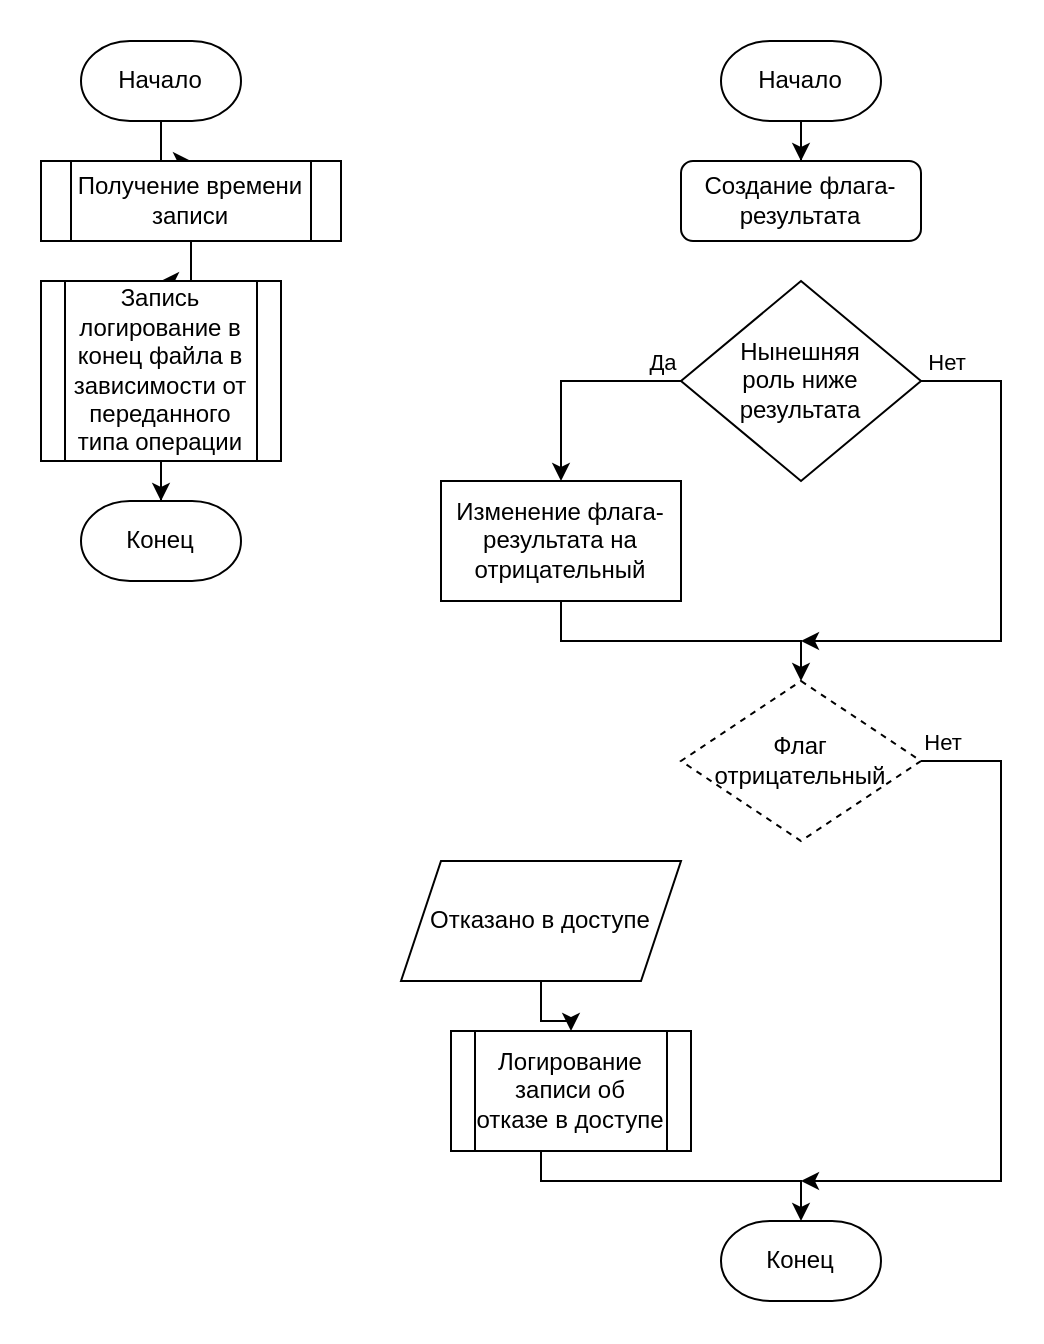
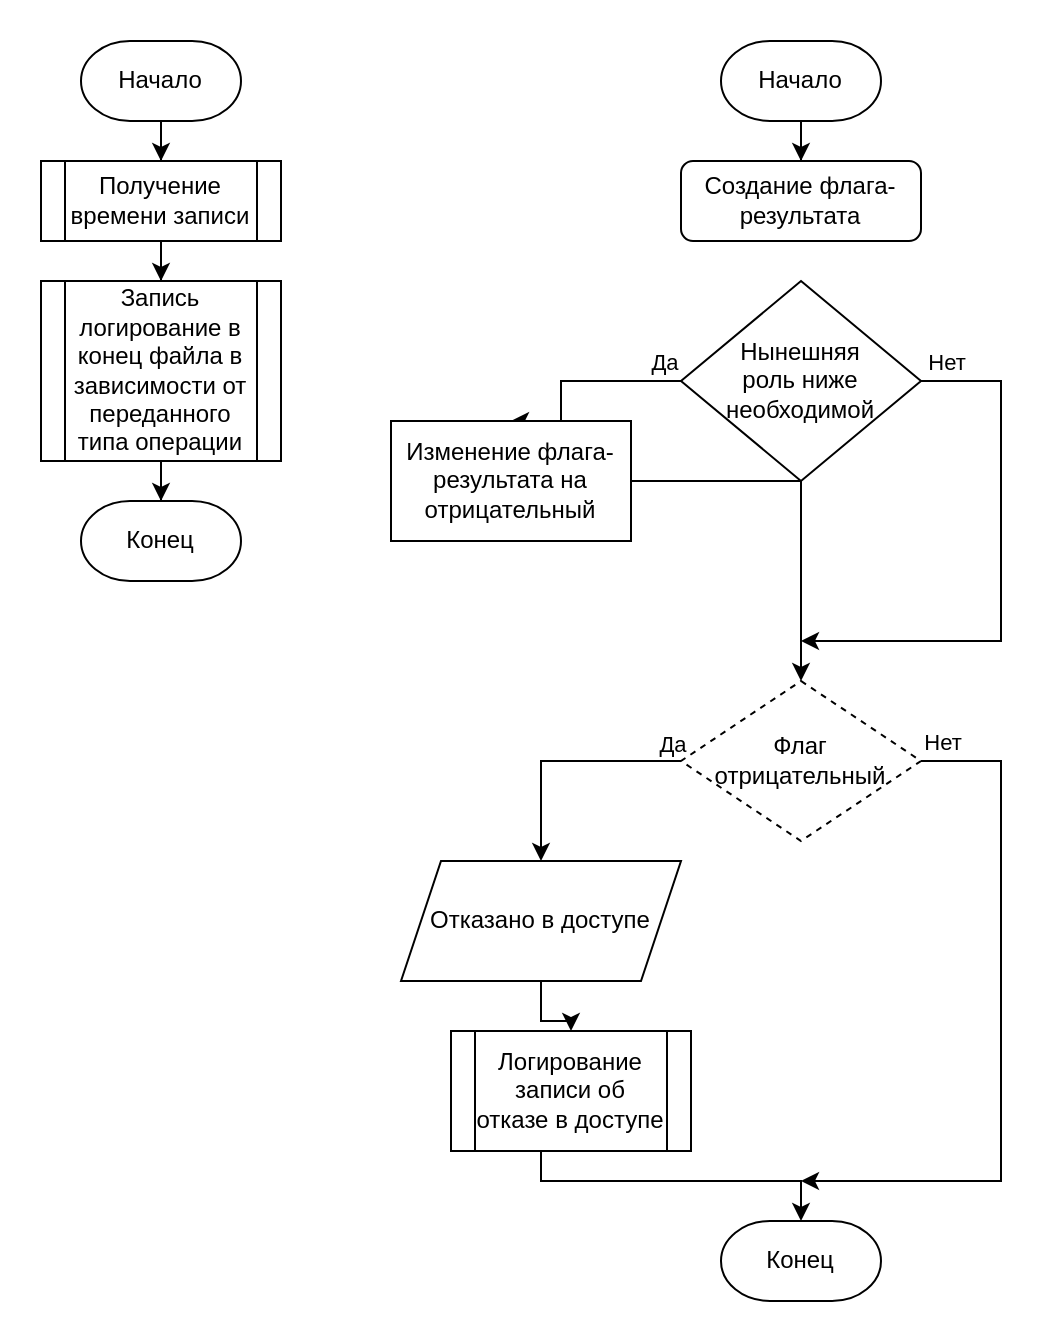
(191, 201) -> (161, 201)
(801, 381) -> (801, 381)
(561, 541) -> (511, 481)
none -> (568, 761)
